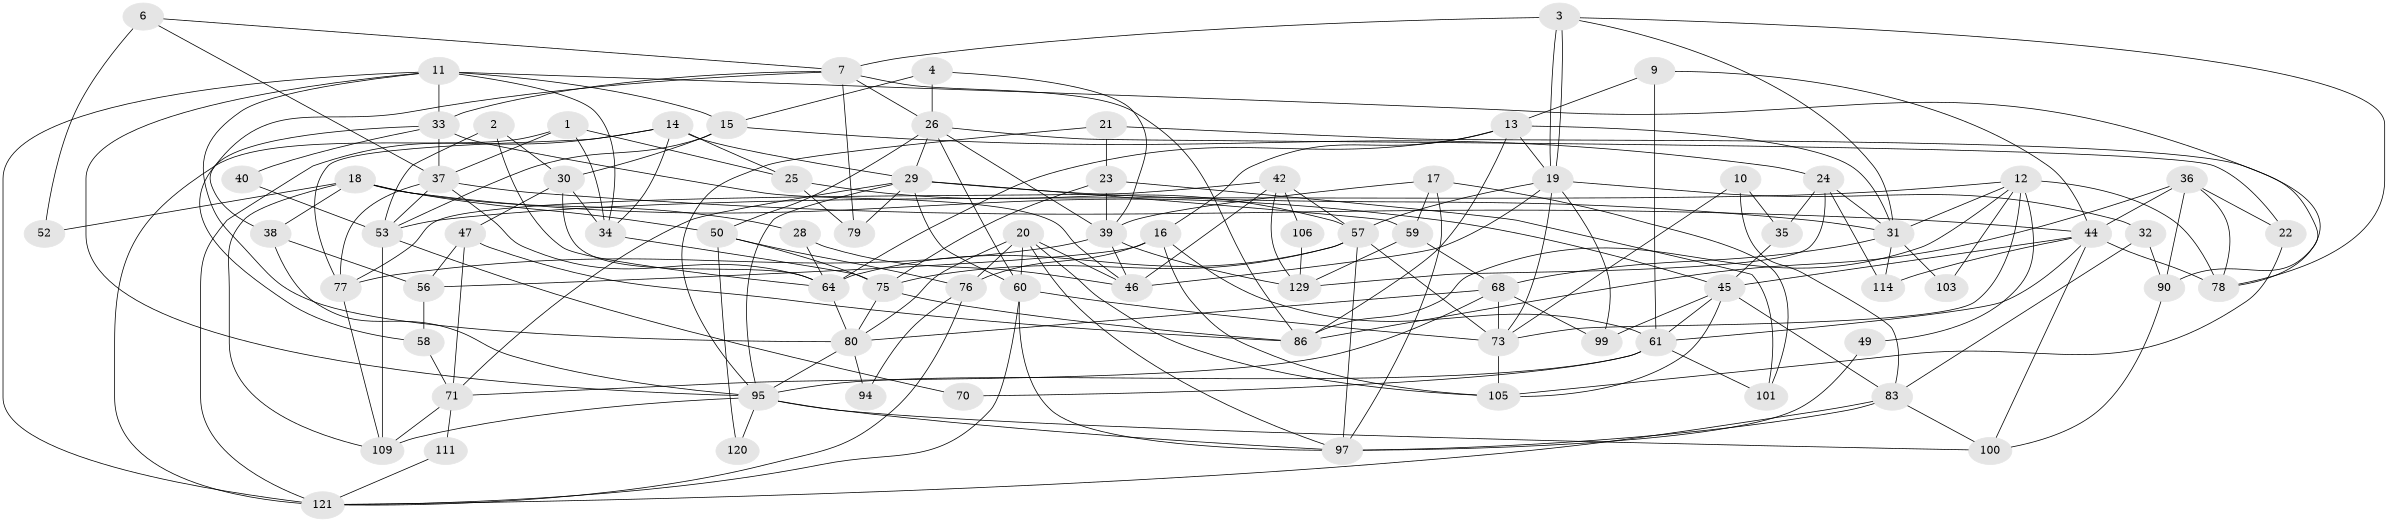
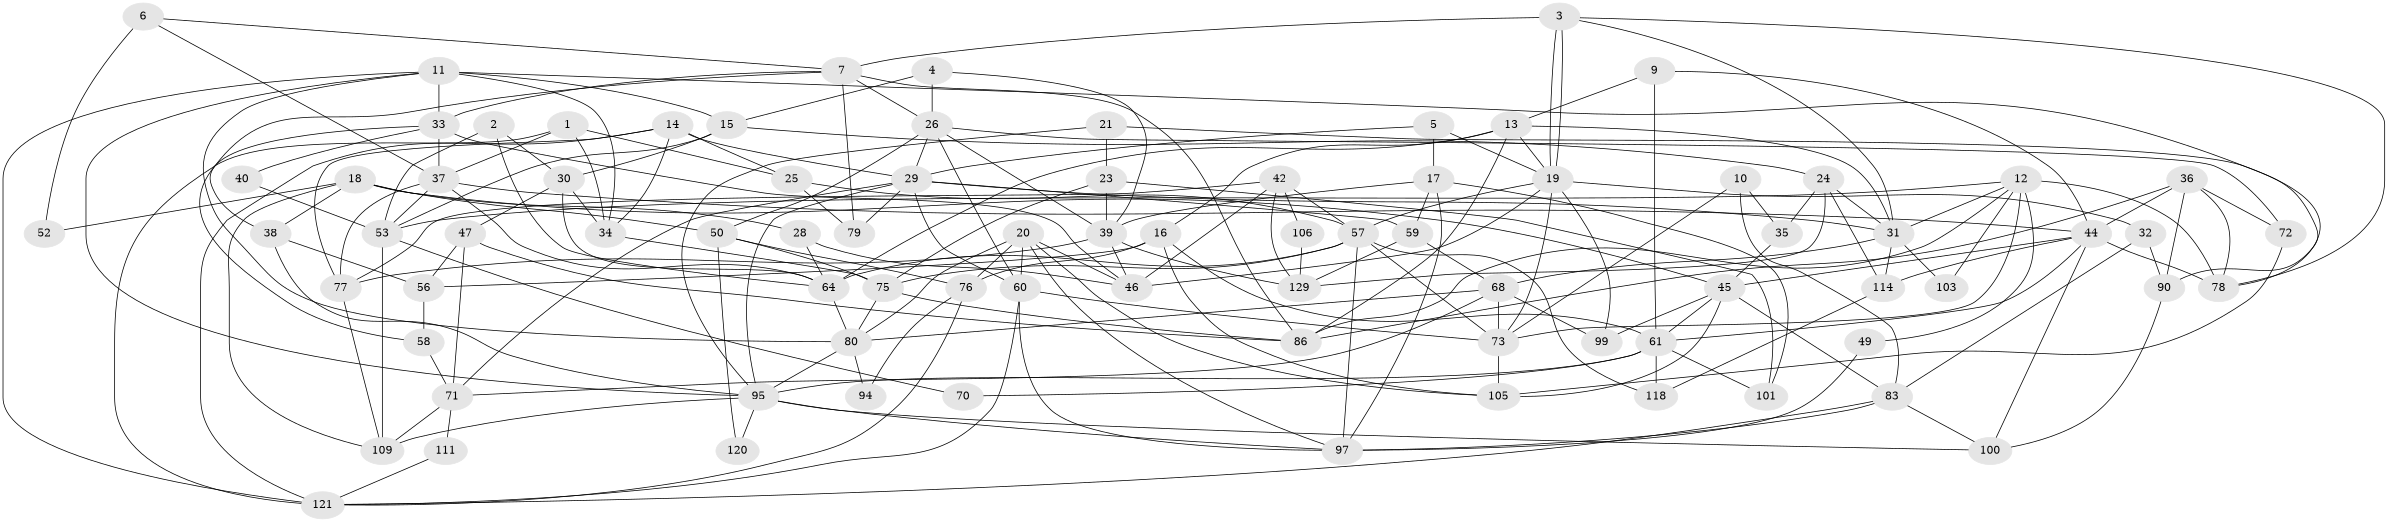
none -> (1434, 125)
(2286, 234) -> (2286, 234)
none -> (1656, 397)
